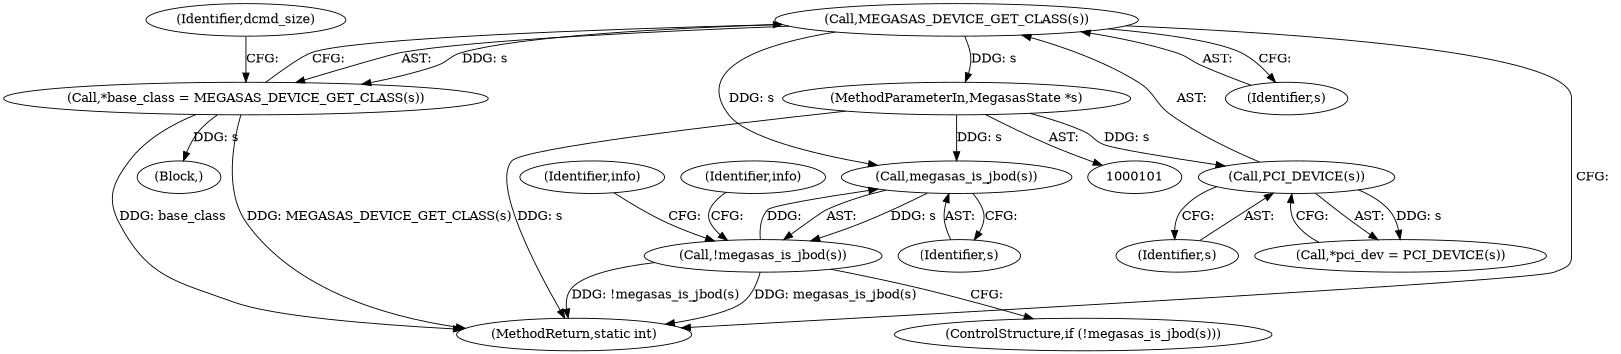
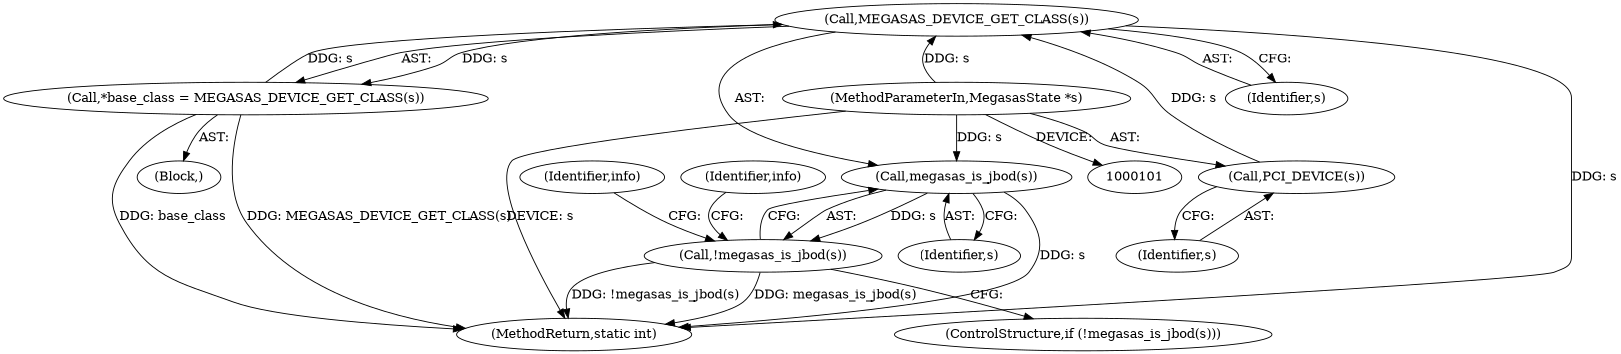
(246, 20) -> none
(970, 54) -> (923, 64)
(330, 59) -> (330, 59)
(752, 99) -> (752, 99)
(1194, 99) -> (1194, 99)
(216, 138) -> (216, 138)
(1066, 138) -> (1066, 138)
(1127, 138) -> (1127, 138)
(1594, 177) -> (1594, 177)
(540, 217) -> (540, 217)
(786, 217) -> (786, 217)
(1401, 256) -> none
none -> (909, 304)
